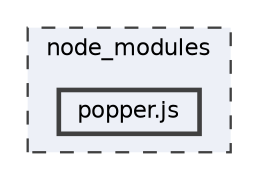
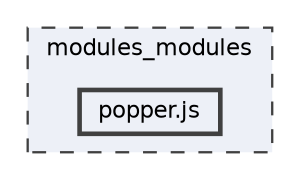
(129, 50) -> (150, 50)
